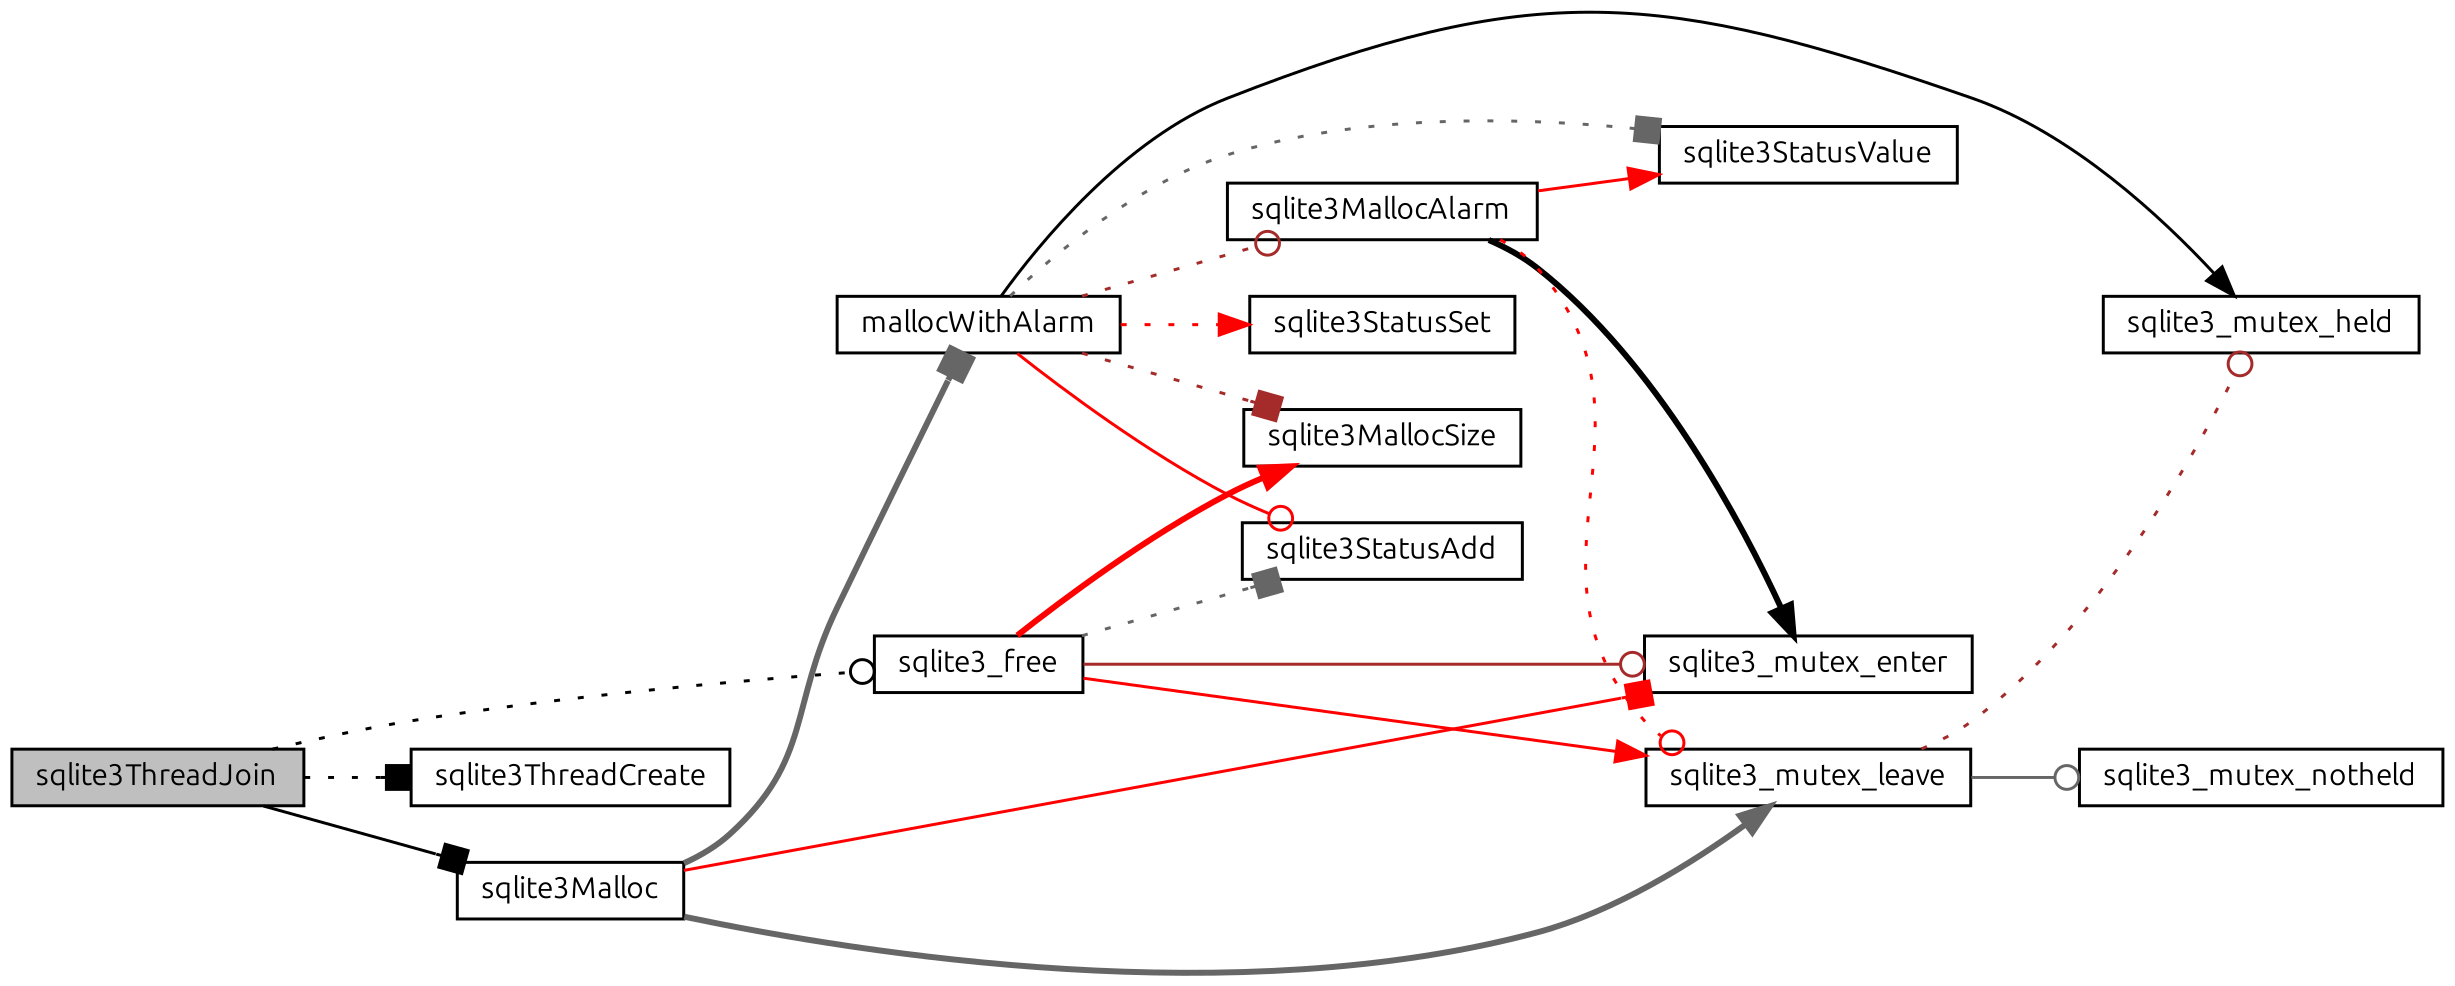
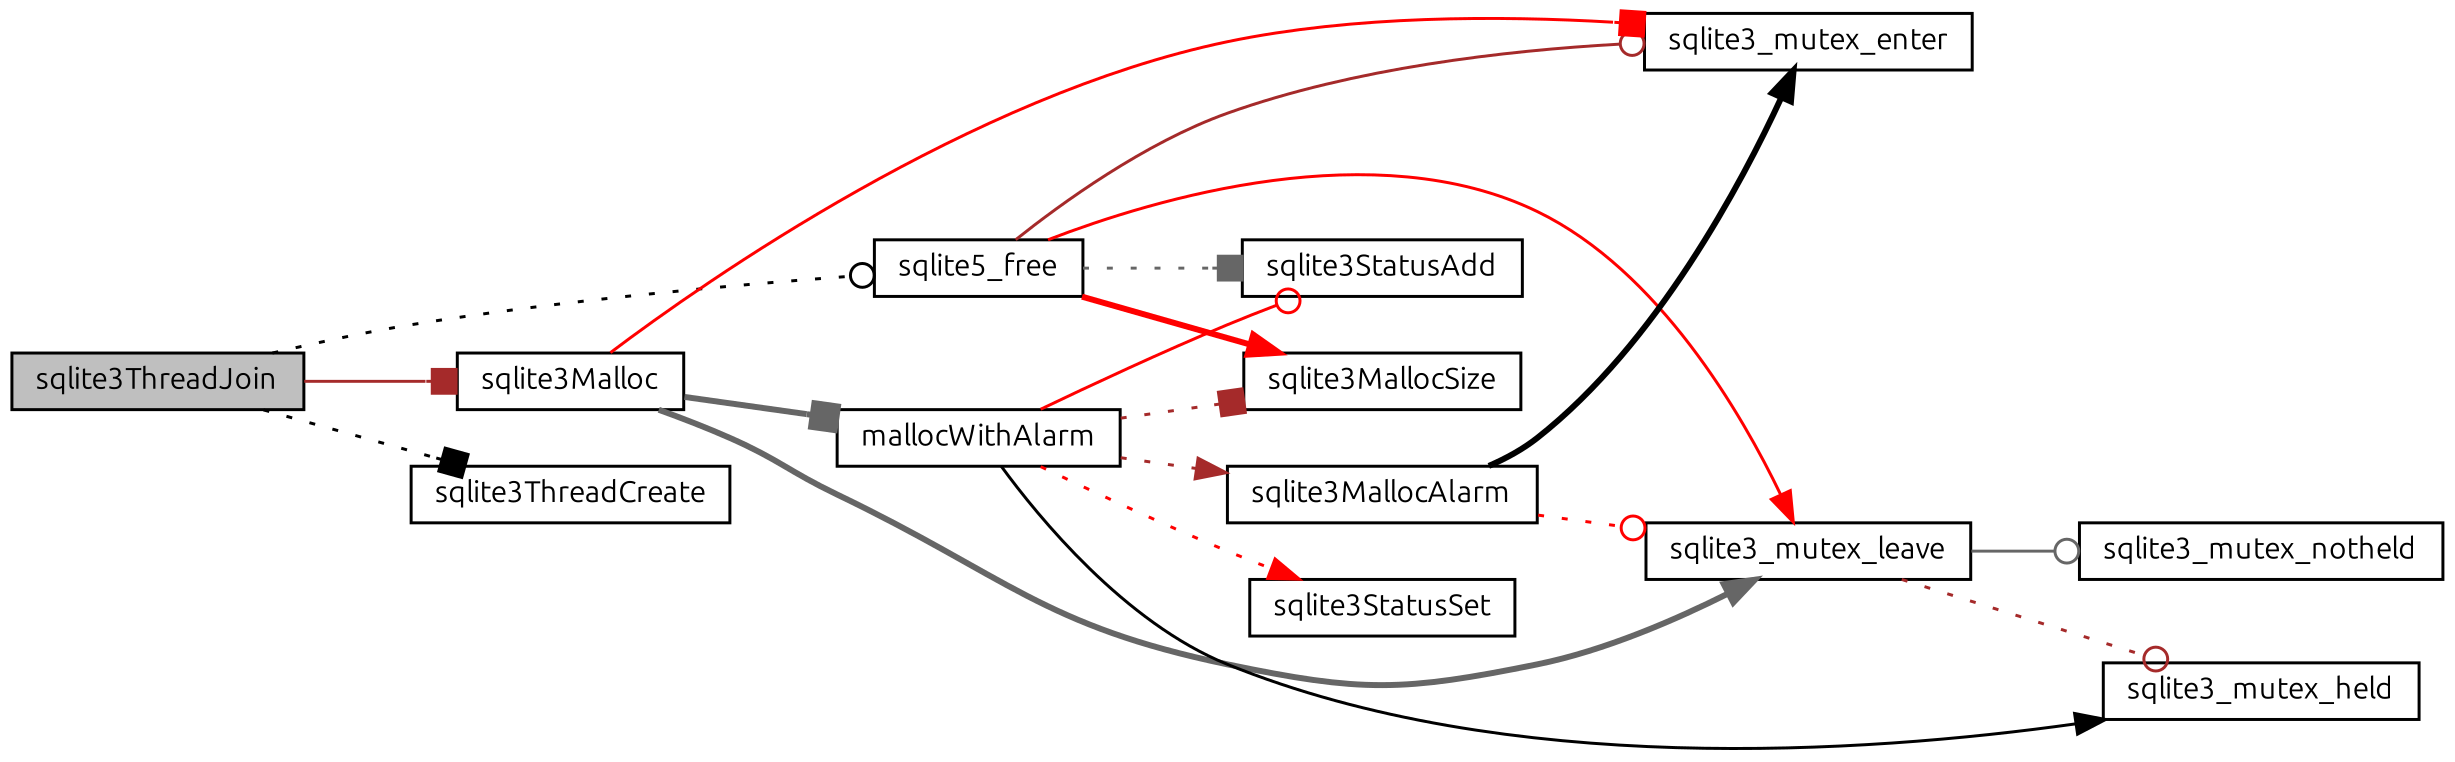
(1808, 155) -> none
(1169, 271) -> (1159, 463)
(979, 664) -> (979, 268)
(350, 830) -> (365, 381)
